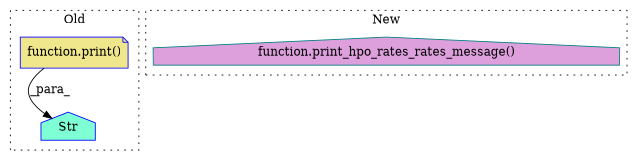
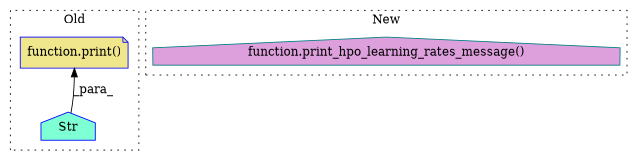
(386, 53) -> (386, 53)
(28, 91) -> (73, 95)
